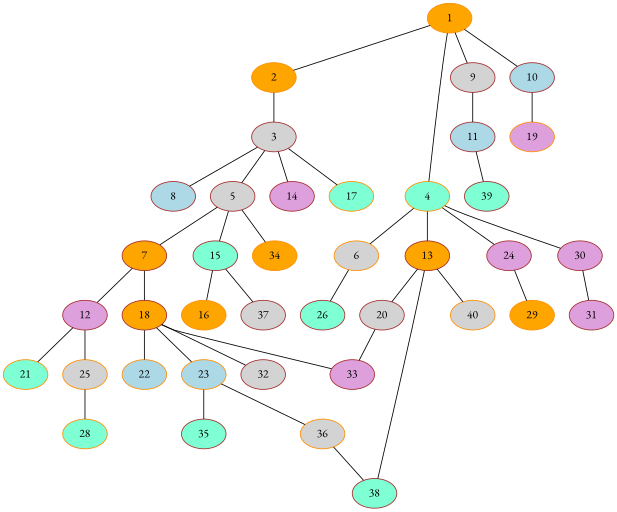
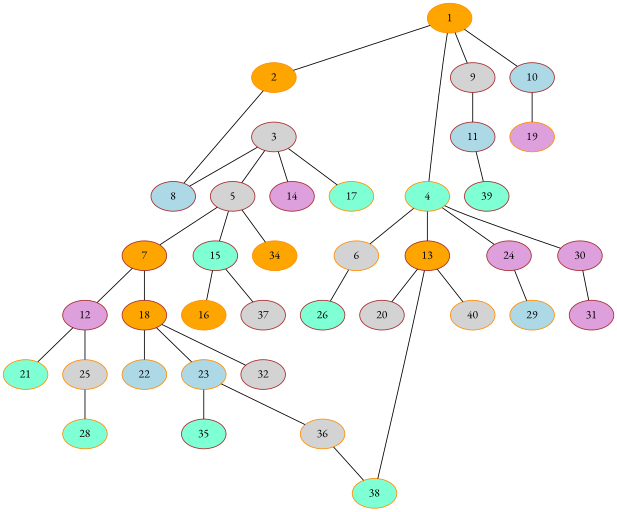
(274, 107) -> (224, 137)
(532, 315) -> (532, 315)
(352, 375) -> none
(375, 493) -> (375, 493)
